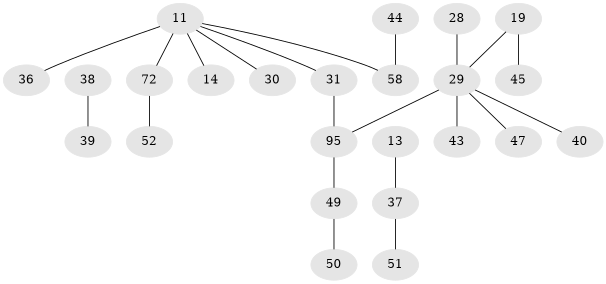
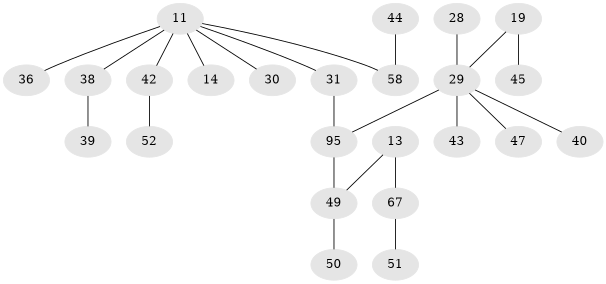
none -> (134, 50)
(149, 80) -> (149, 80)
none -> (365, 172)
(395, 203) -> (395, 203)
